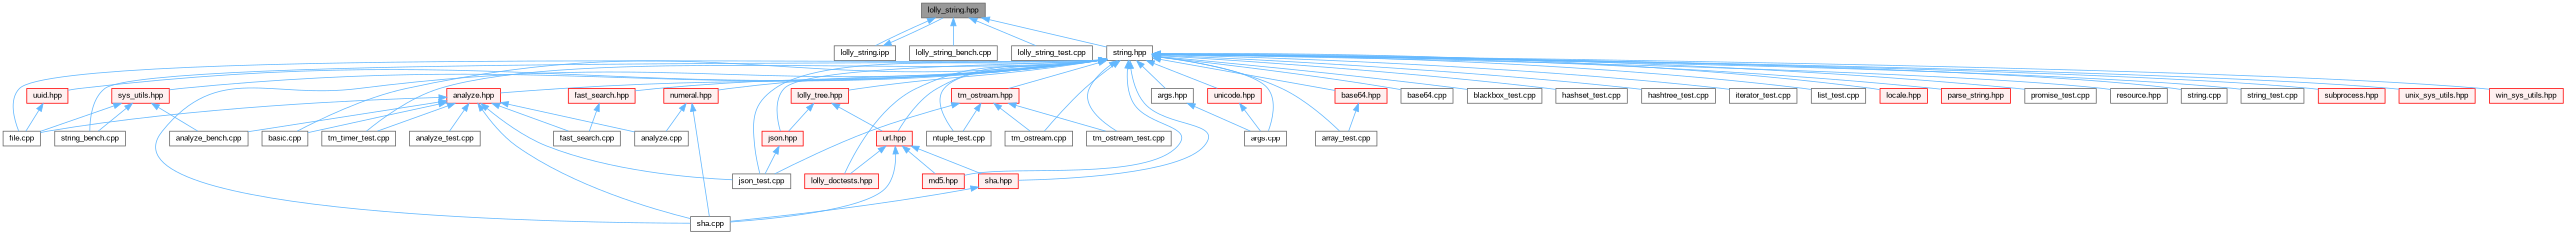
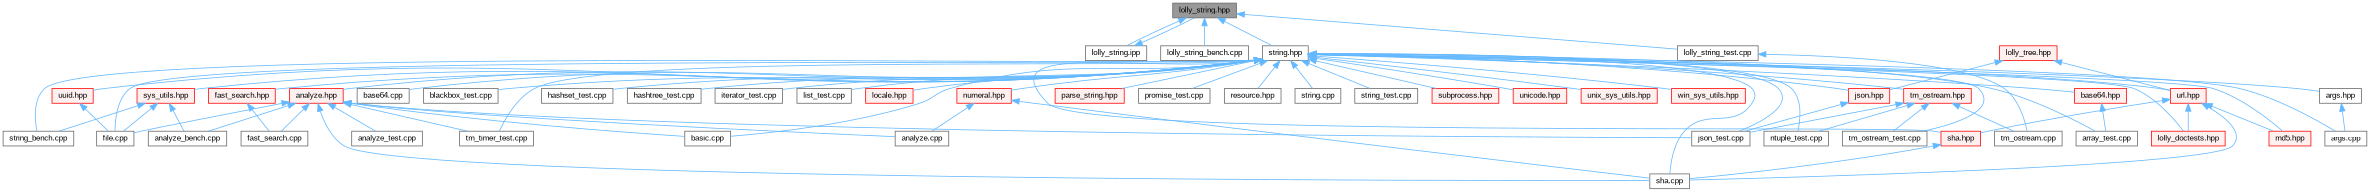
(974, 76) -> none
(1077, 96) -> (1897, 62)
(1252, 120) -> none
